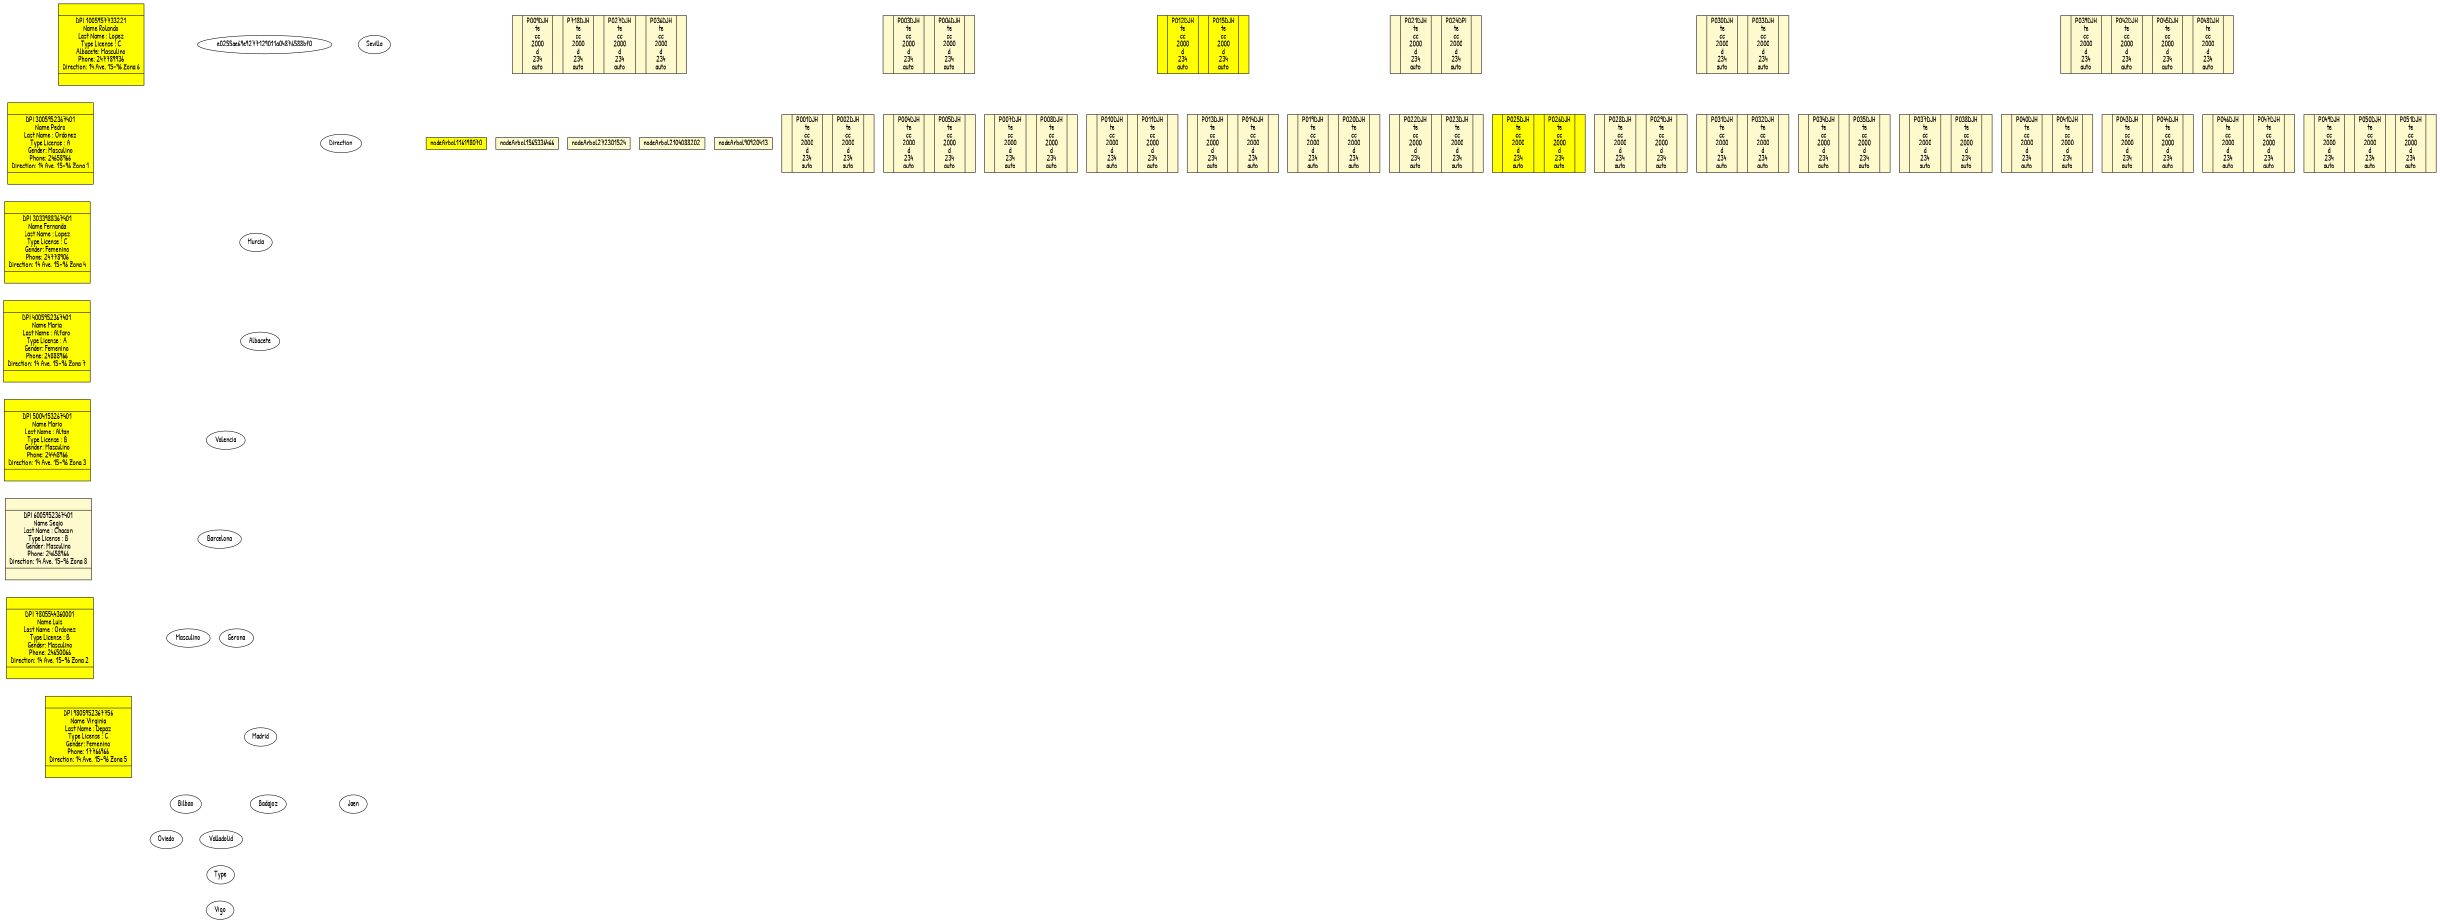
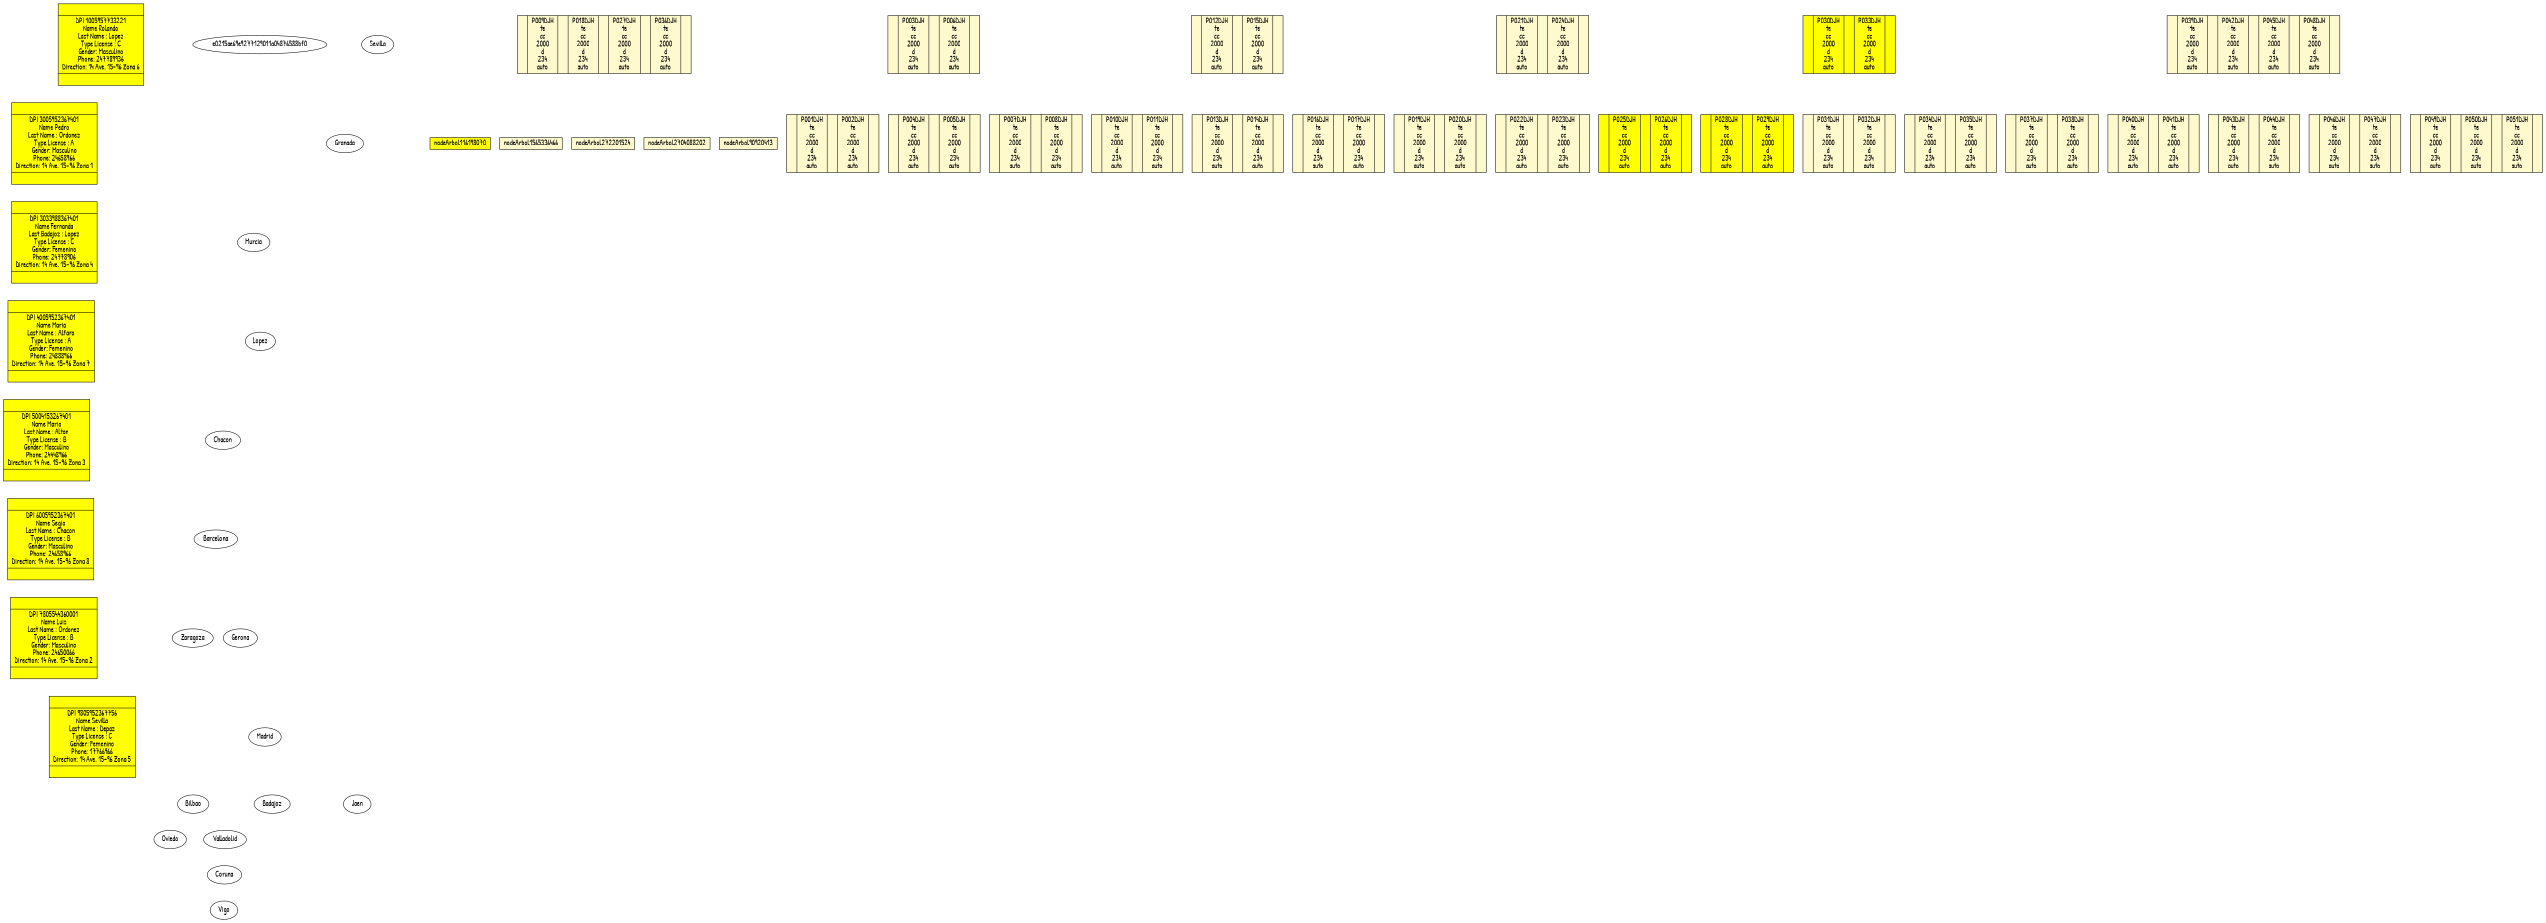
(578, 21) -> (583, 21)
(1456, 21) -> (1563, 21)
(265, 45) -> (260, 45)
(1203, 45) -> (1237, 45)
(1743, 45) -> (1849, 45)
(101, 52) -> (101, 52)
(341, 144) -> (345, 144)
(599, 144) -> (603, 144)
(672, 144) -> (677, 144)
none -> (1339, 144)
(1641, 144) -> (1747, 144)
(47, 234) -> (54, 234)
(260, 341) -> (260, 341)
(226, 440) -> (223, 440)
(48, 539) -> (51, 539)
(188, 638) -> (193, 638)
(88, 721) -> (92, 721)
(221, 875) -> (224, 875)
